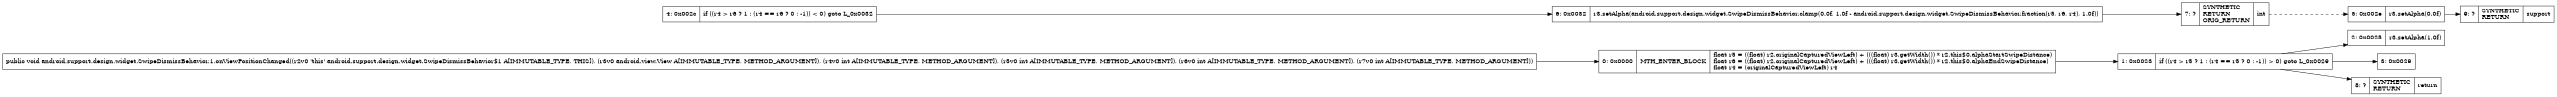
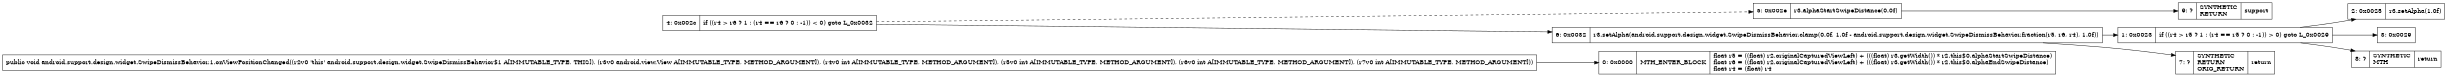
(2261, 14) -> (2261, 62)
(2306, 14) -> (1313, 17)
(2415, 14) -> (1846, 11)
(2085, 62) -> (2108, 35)
(1776, 68) -> (1743, 69)
(2387, 89) -> (2381, 62)
